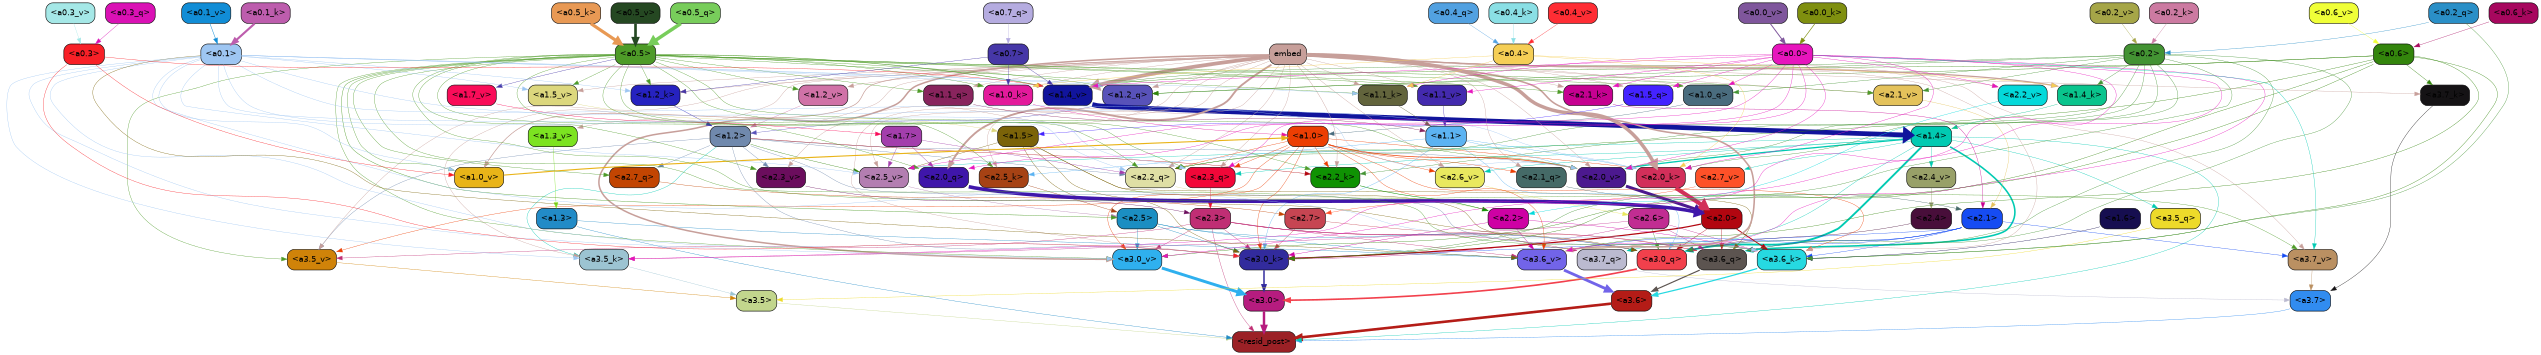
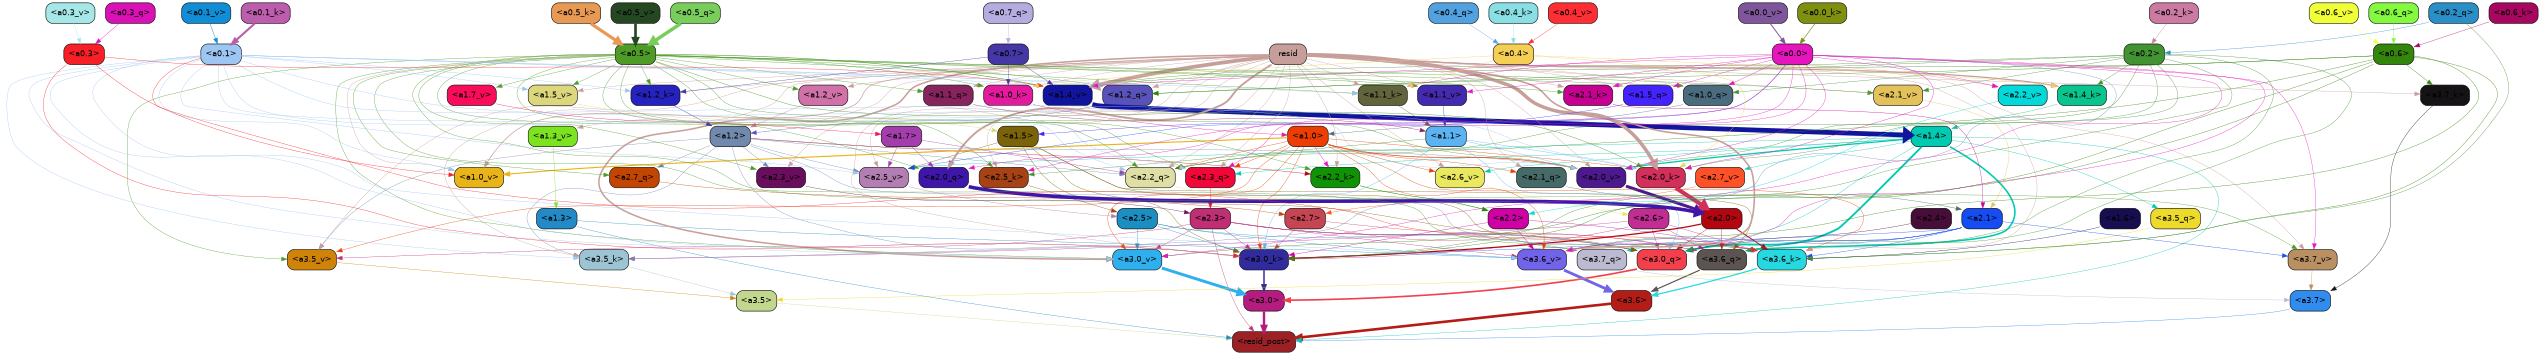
(2115, 13) -> none
none -> (2394, 13)
(1288, 54) -> (1288, 54)
(2128, 69) -> (2128, 69)
(558, 72) -> (558, 72)
(348, 93) -> (353, 84)
none -> (1416, 122)
(1709, 132) -> none
(1135, 134) -> (1135, 134)
(789, 155) -> (812, 161)
(834, 156) -> (860, 155)
(1322, 157) -> (1322, 157)
(1191, 160) -> (1191, 160)
(1768, 168) -> (1768, 168)
(1931, 178) -> none
(592, 190) -> (592, 190)
(586, 199) -> (1396, 114)
(870, 202) -> (870, 202)
(726, 215) -> (726, 215)
(1401, 235) -> (1401, 235)
(1654, 236) -> (1654, 236)
none -> (1478, 240)
